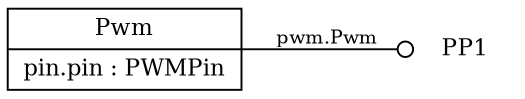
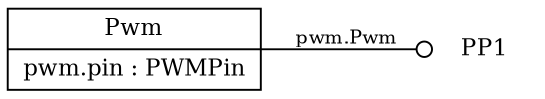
(125, 69) -> (134, 69)
